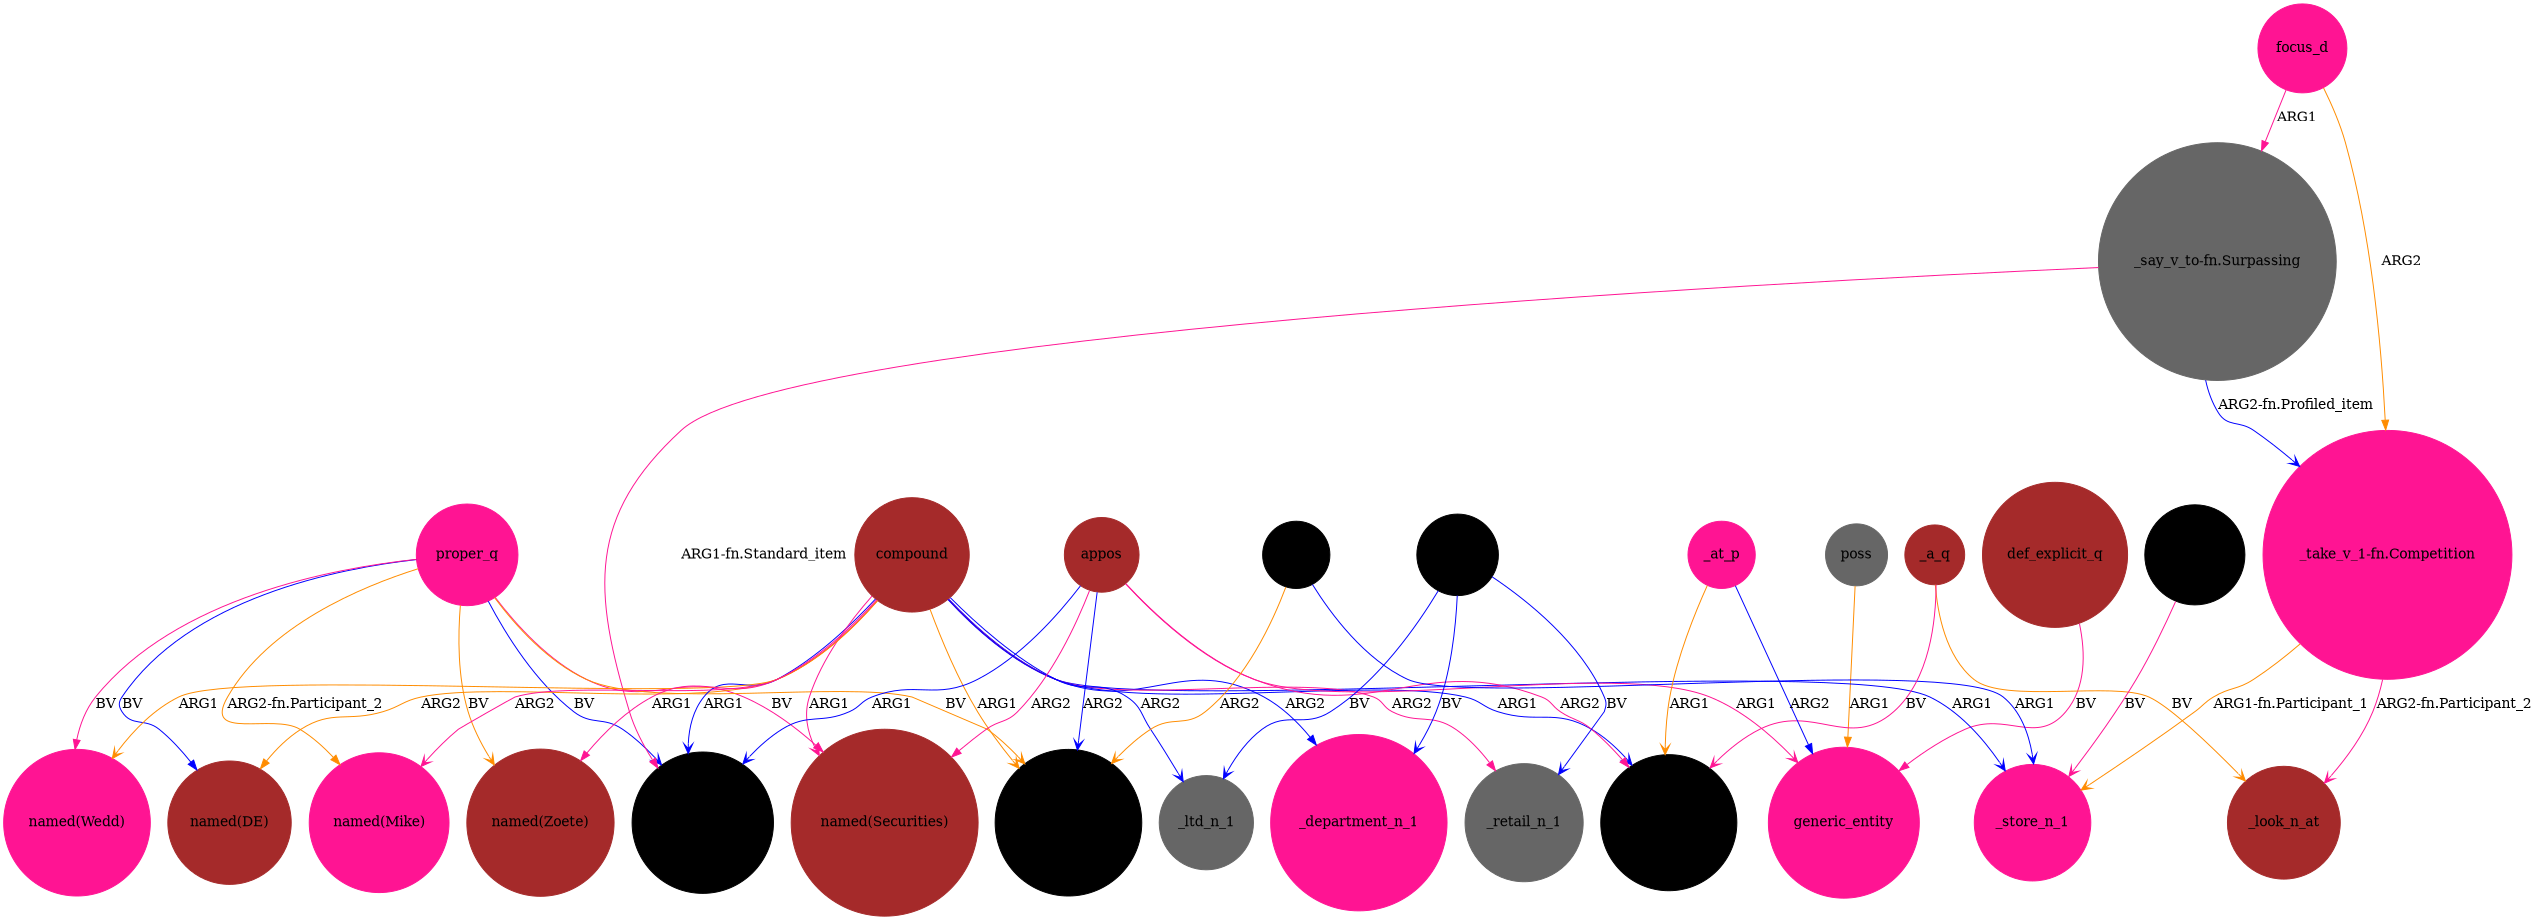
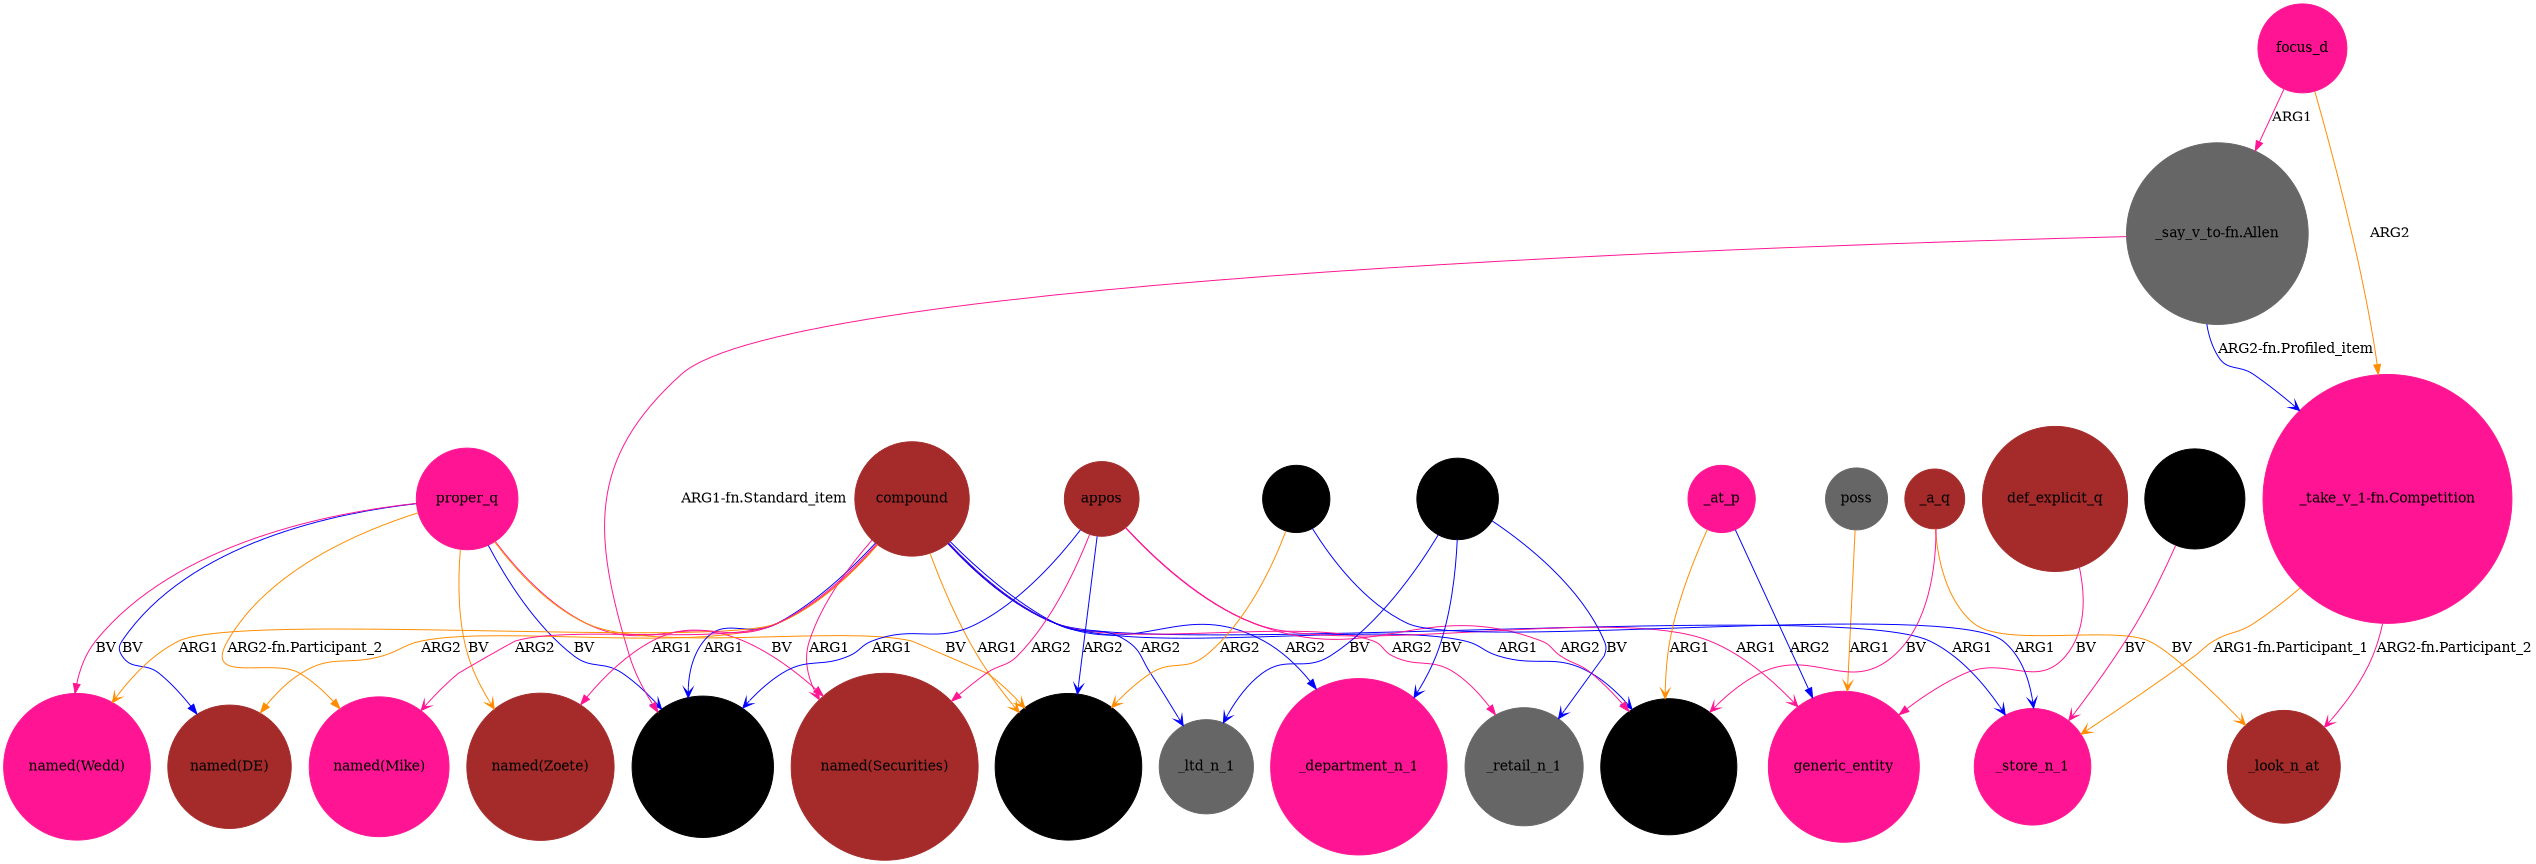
(2217, 262) -> (2217, 234)
(1852, 662) -> (1852, 606)
